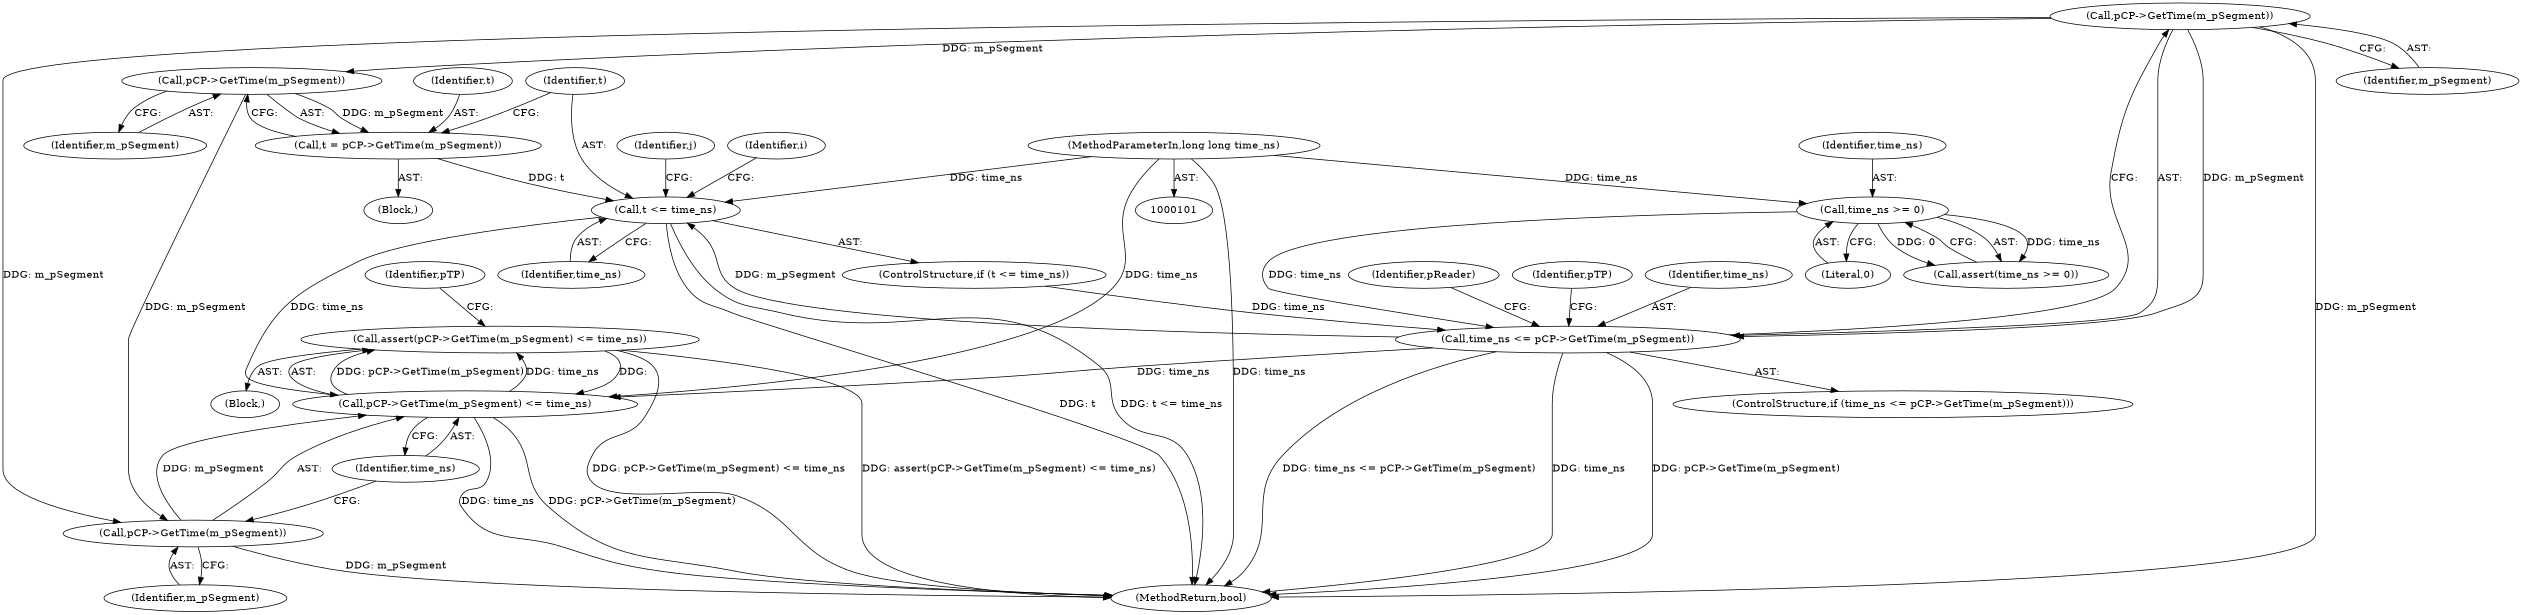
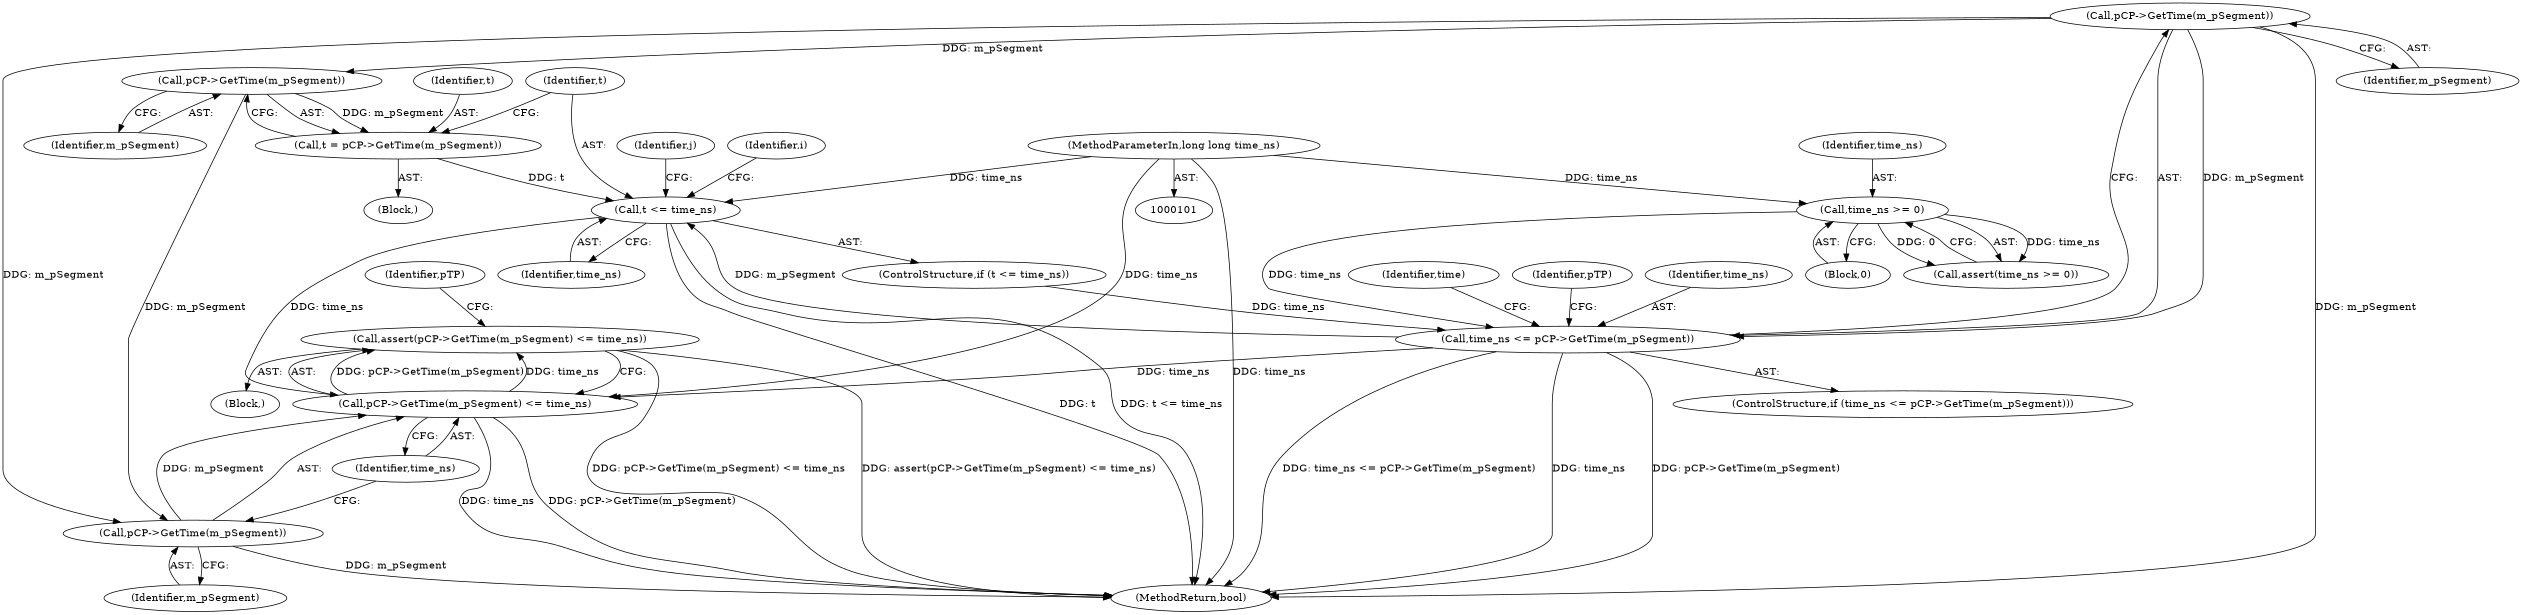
(1424, 275) -> (1424, 275)
(1848, 275) -> (1848, 275)
(635, 372) -> (635, 372)
